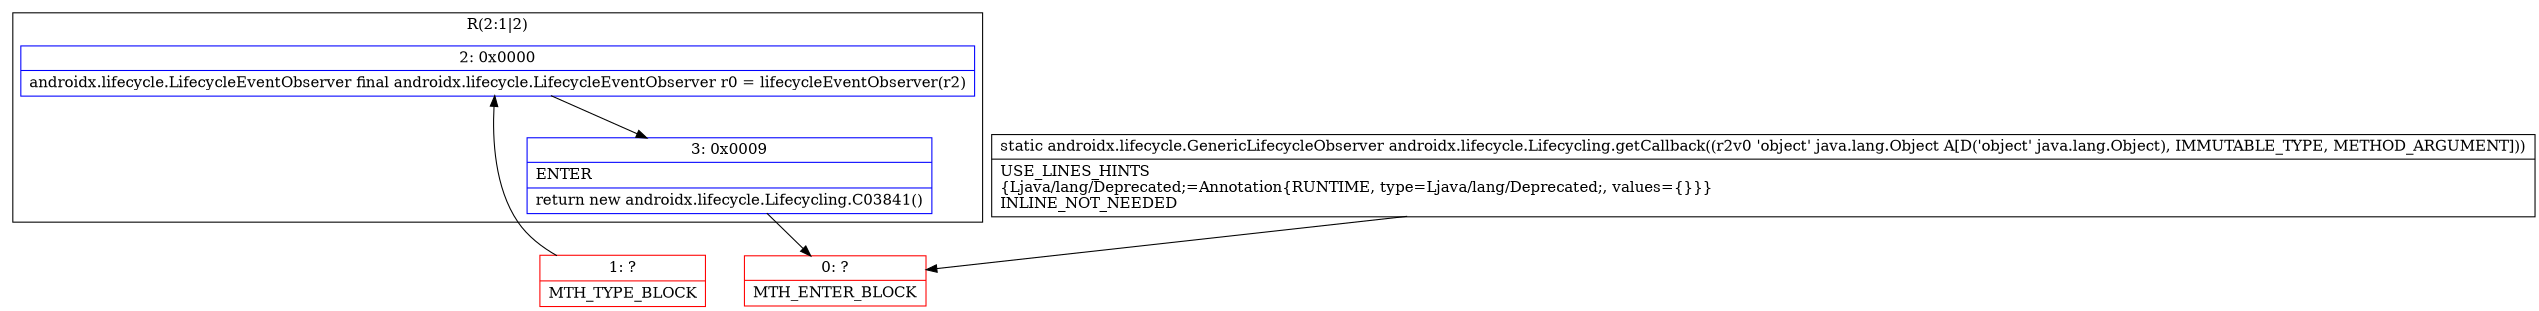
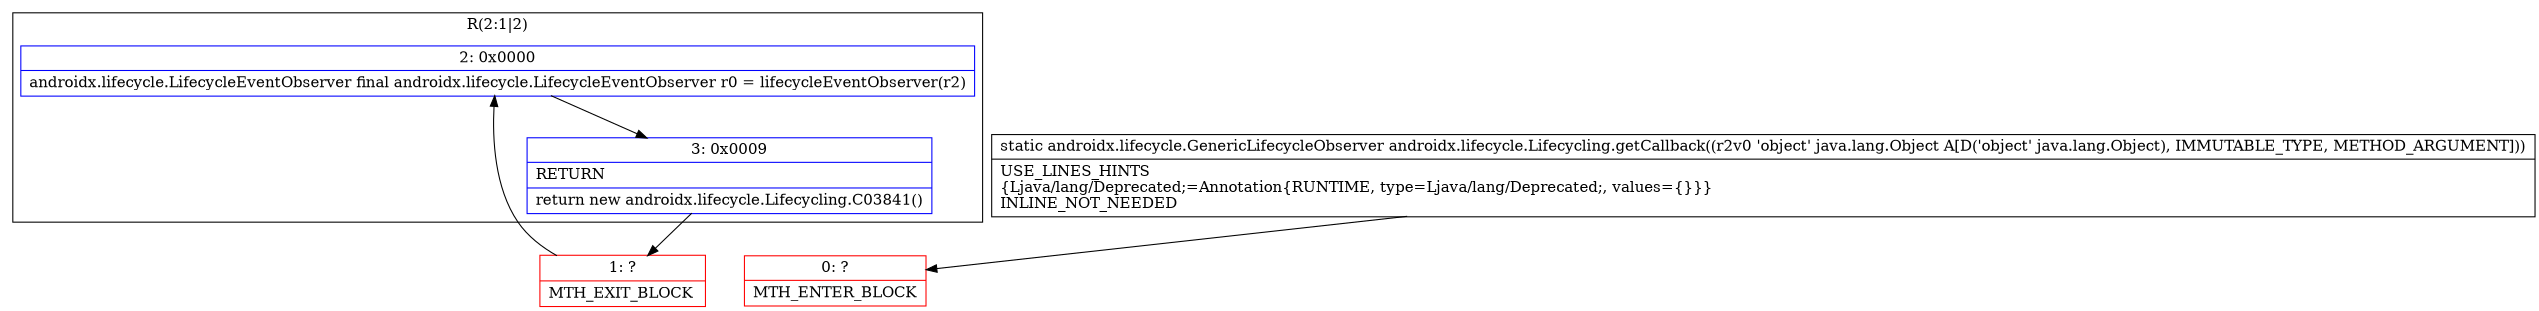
(564, 175) -> (570, 175)
(785, 231) -> (674, 231)
(623, 293) -> (621, 293)
